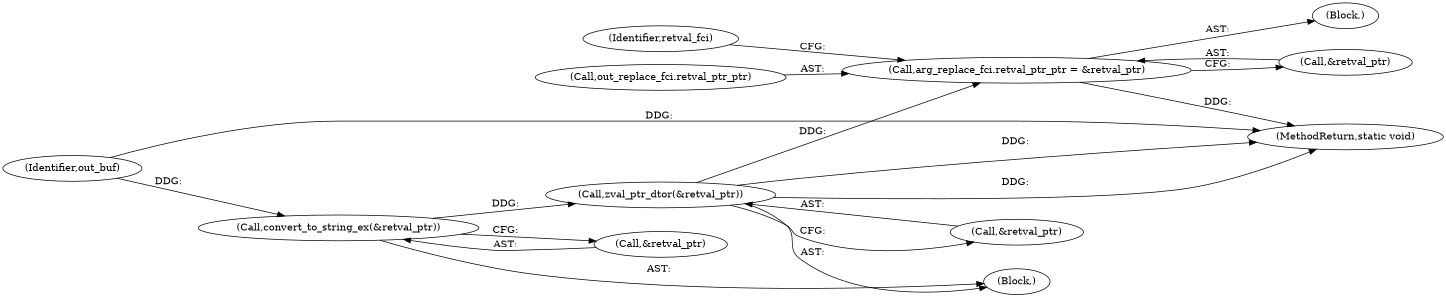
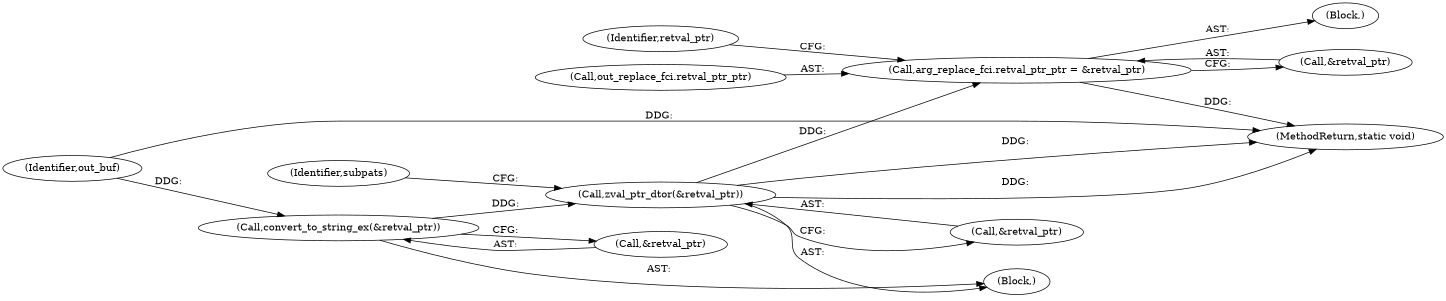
(661, 39) -> (661, 39)
none -> (339, 173)
